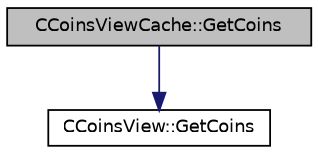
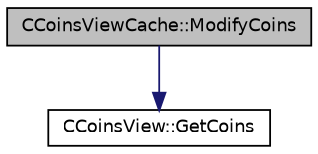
(159, 27) -> (159, 27)
